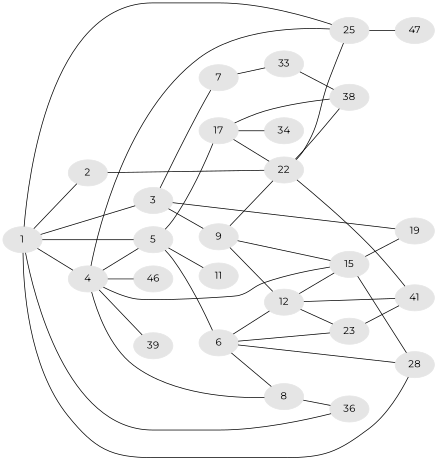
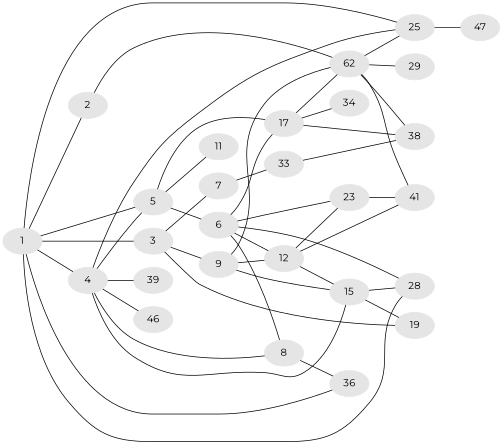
none -> (415, 67)
none -> (254, 168)
(284, 170) -> (349, 64)
